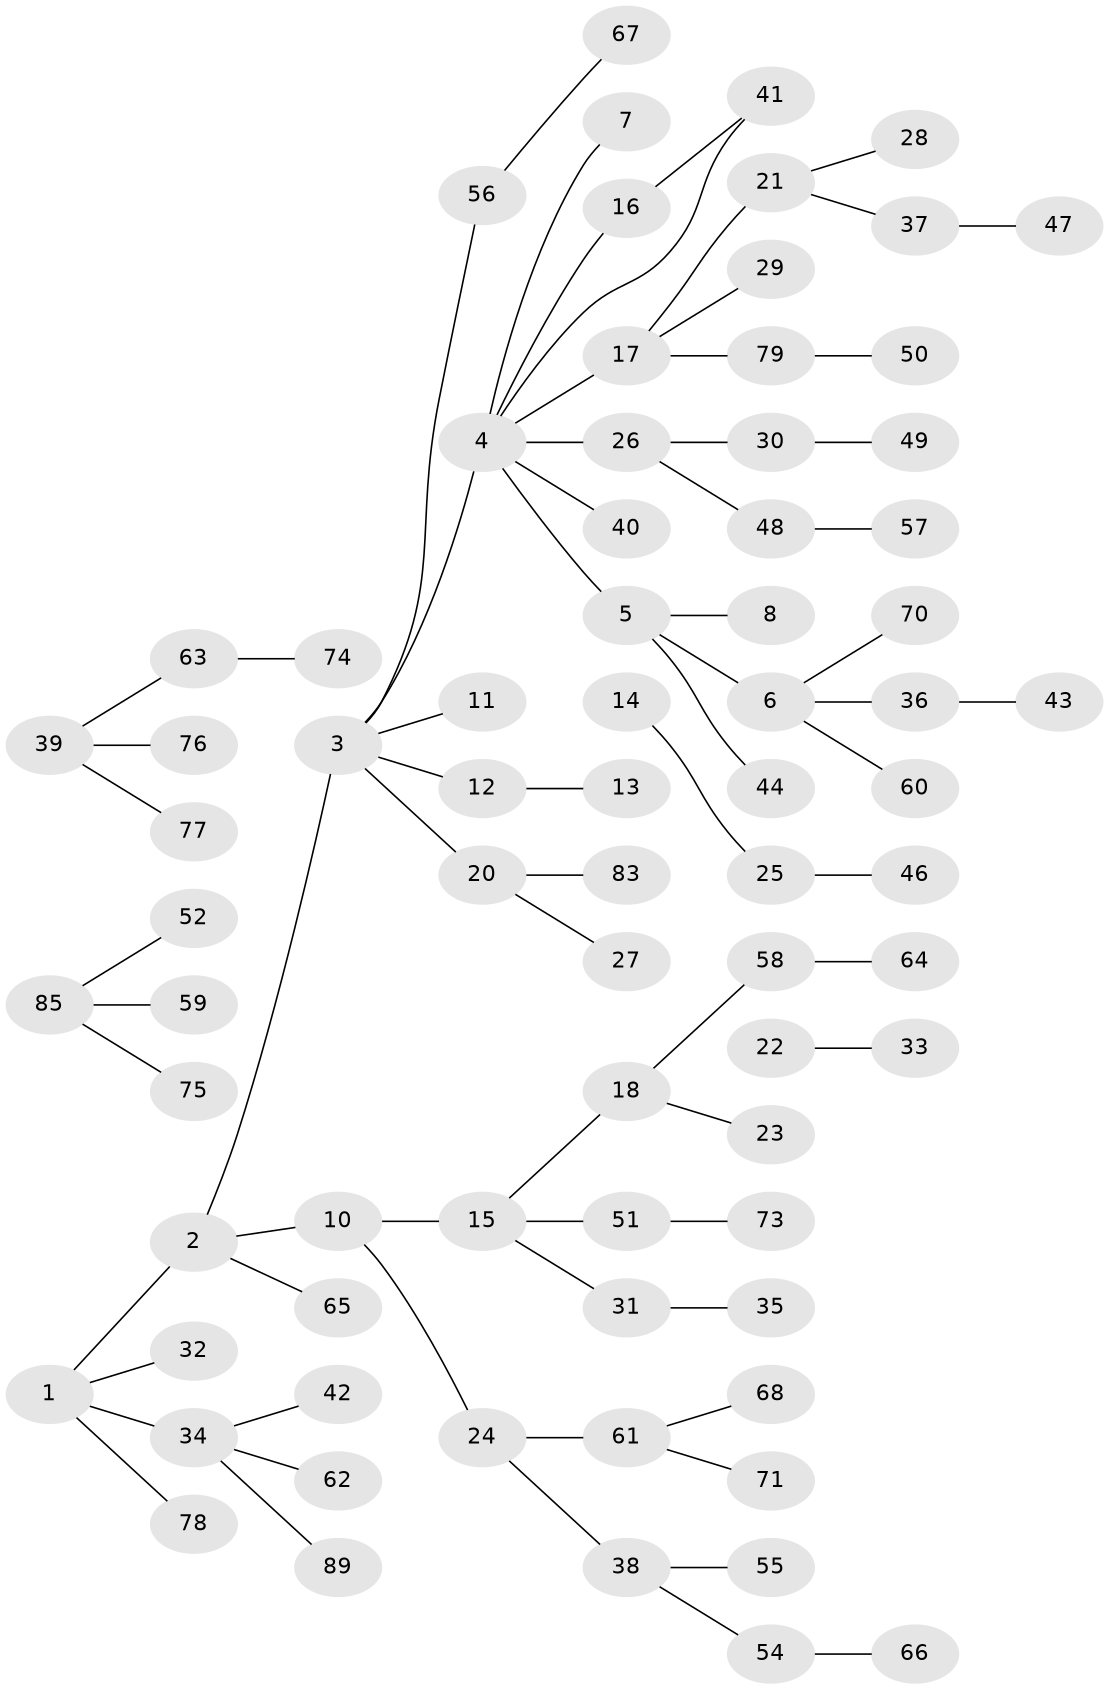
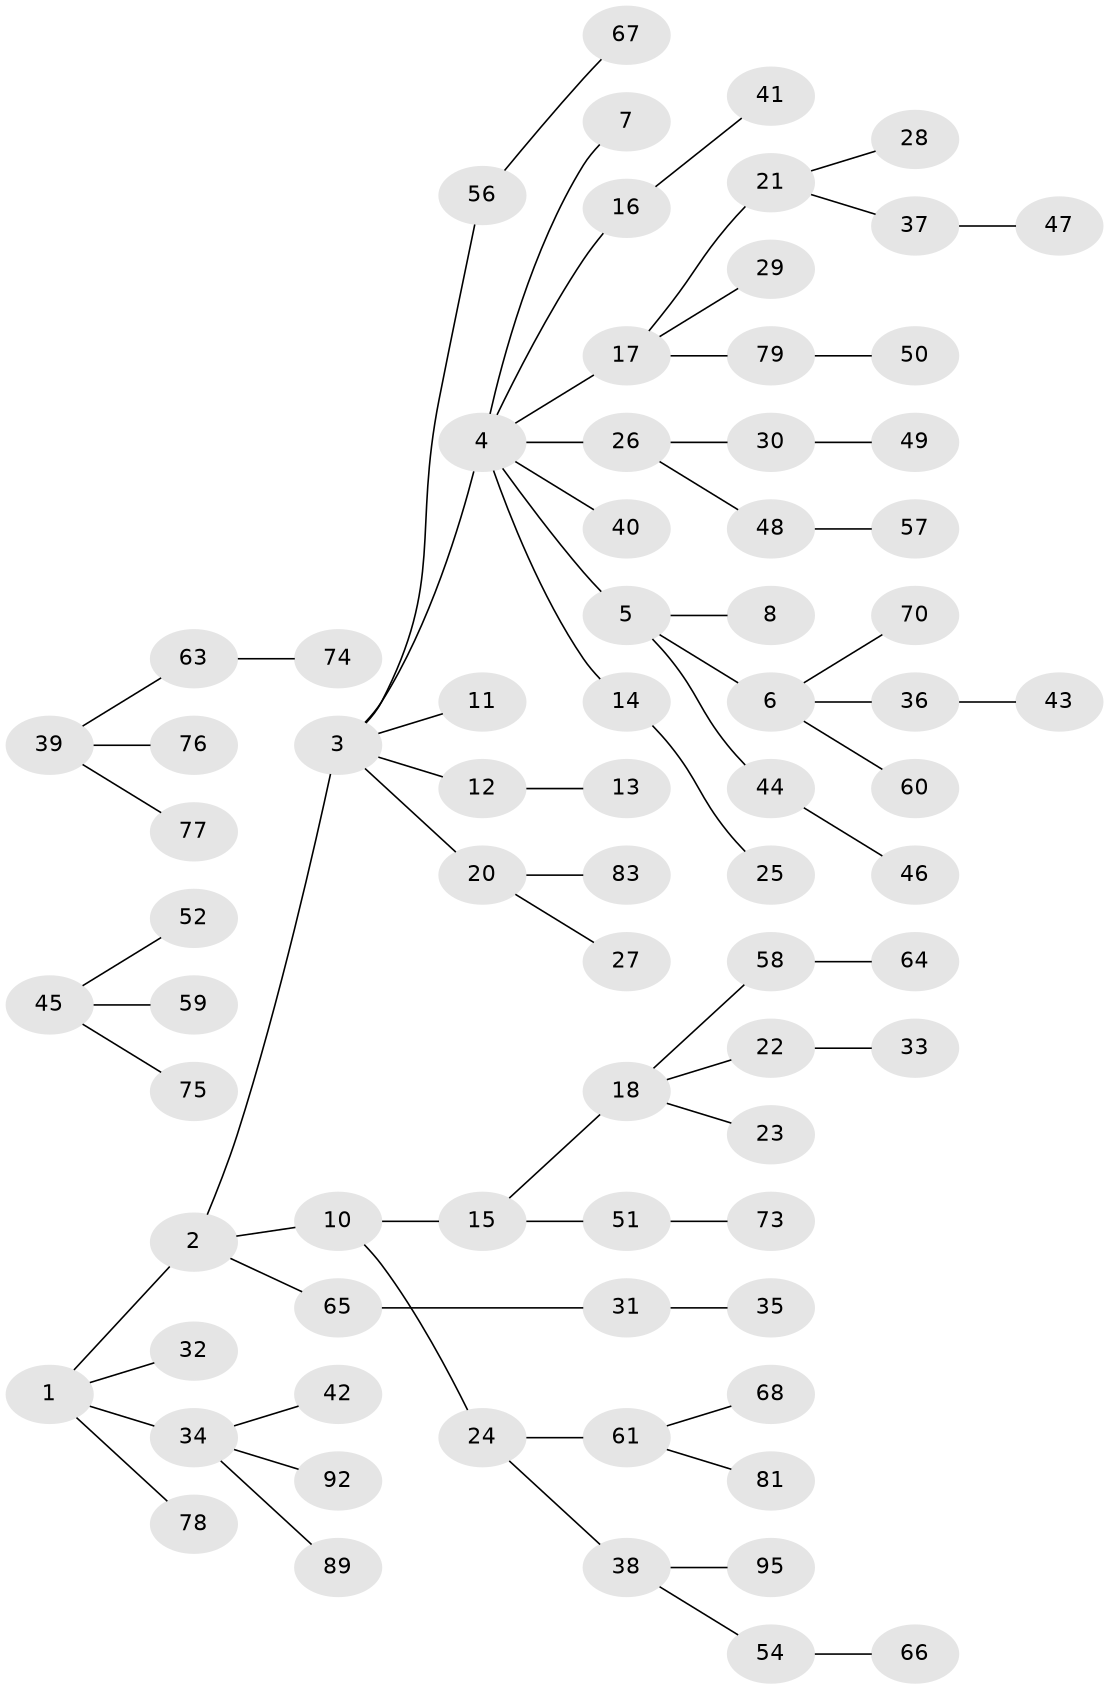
(637, 279) -> (538, 579)
(843, 875) -> (843, 832)
(50, 1005) -> (50, 1005)
none -> (699, 1070)
(555, 1265) -> (483, 1308)
(338, 1481) -> (338, 1481)
(771, 1481) -> (771, 1481)
(771, 1568) -> (771, 1568)
